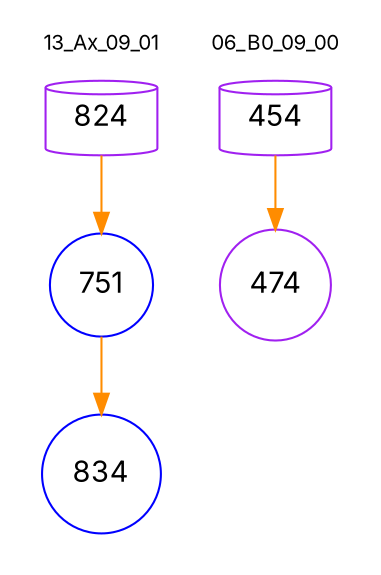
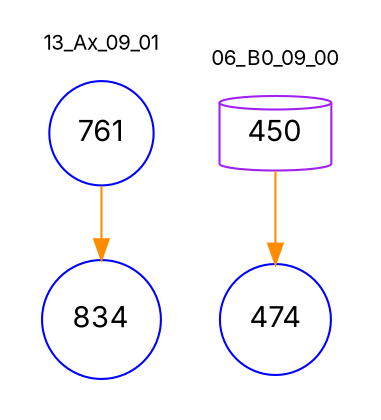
(101, 118) -> none
(275, 118) -> (275, 133)
(101, 285) -> (101, 133)
(275, 285) -> (275, 320)
